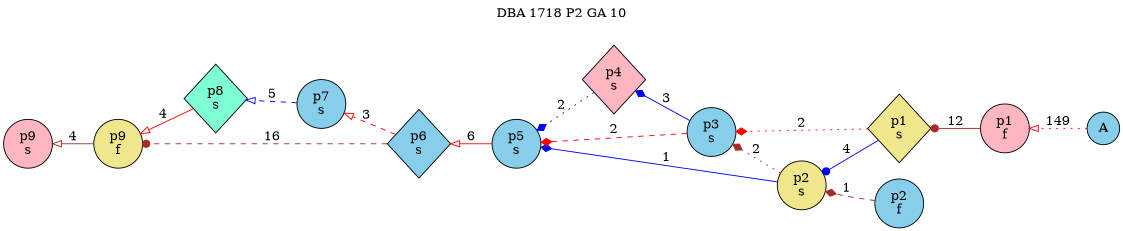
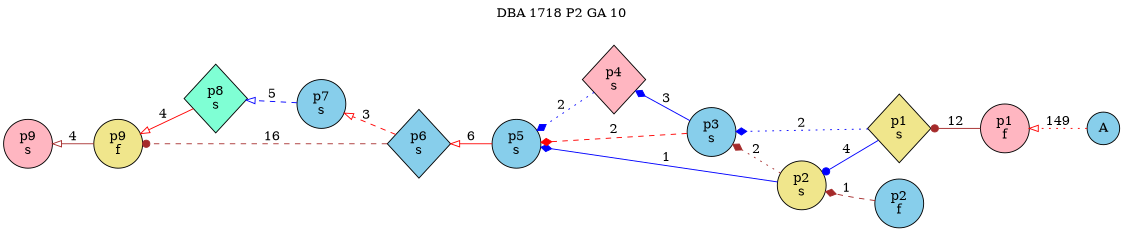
(808, 130) -> (808, 130)
